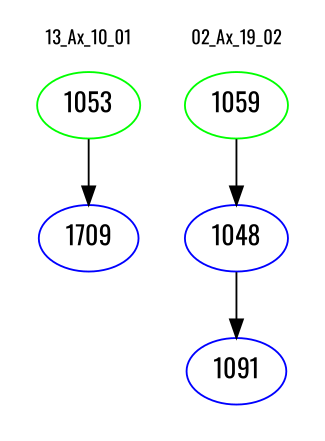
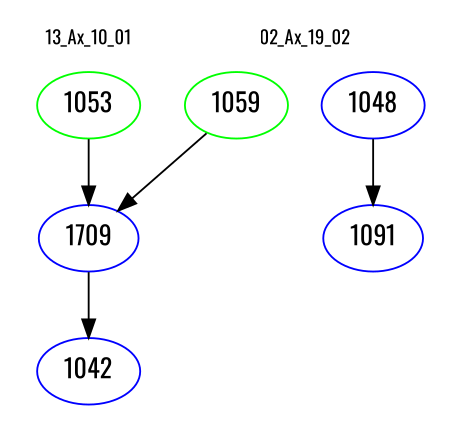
(236, 163) -> (182, 154)
none -> (89, 371)
